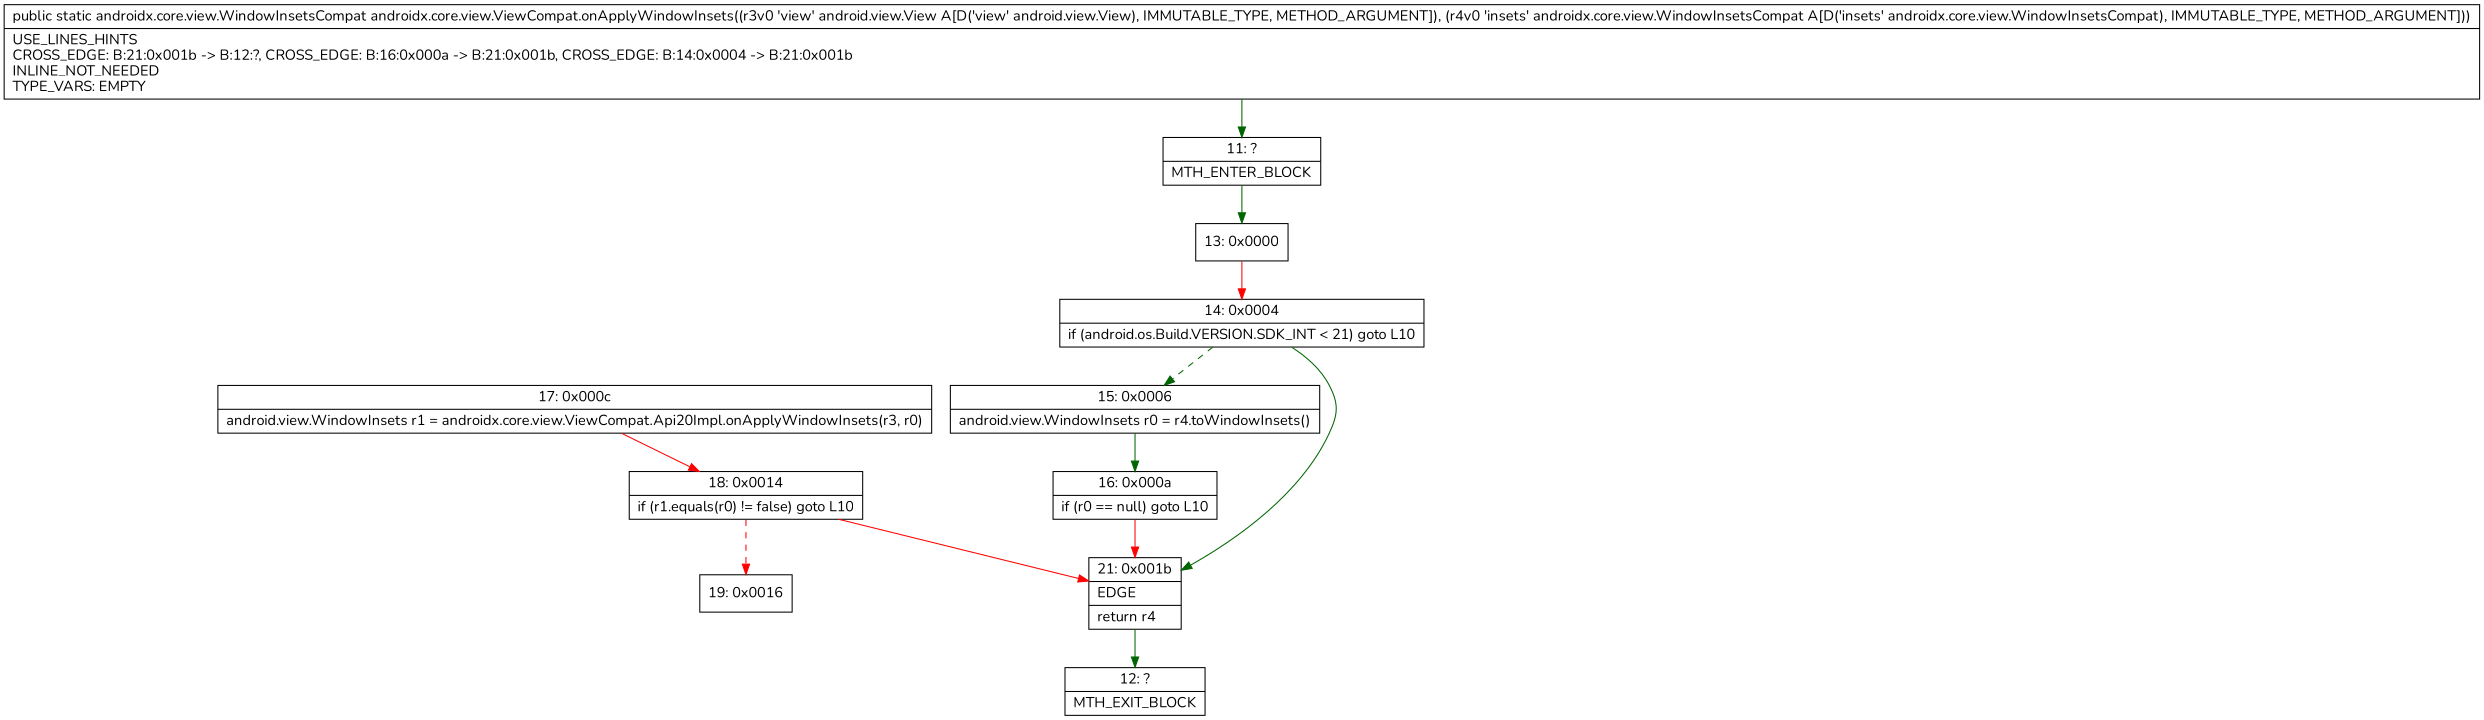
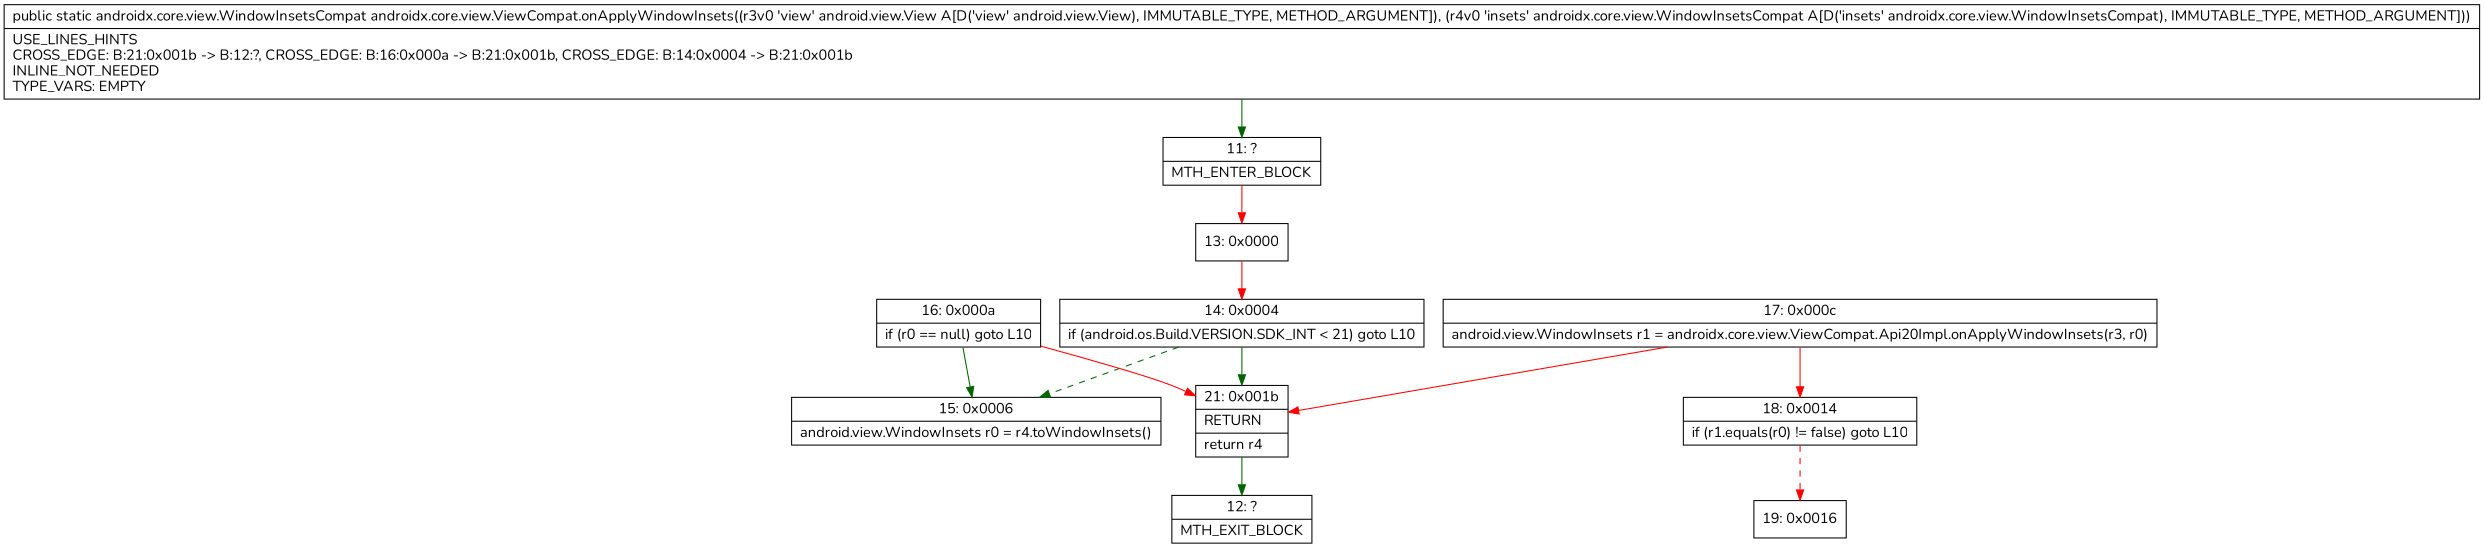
(1242, 199) -> (1242, 199)
(1135, 447) -> (967, 367)
(959, 549) -> (1483, 379)
(1117, 593) -> (1233, 421)
